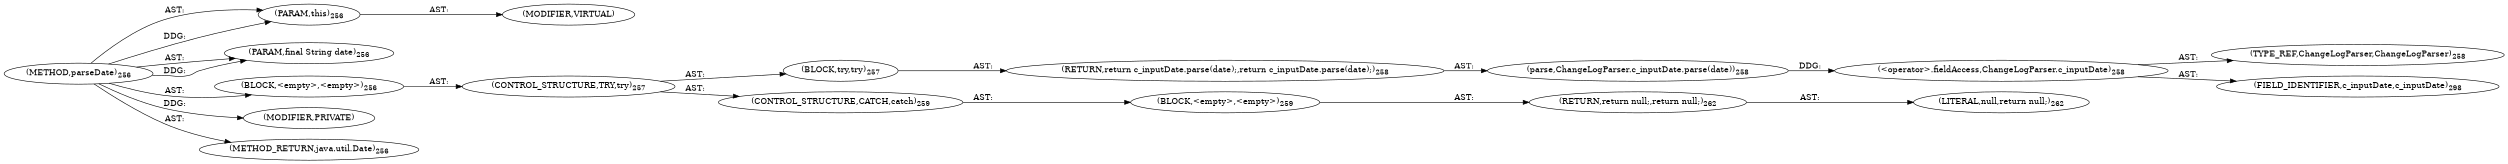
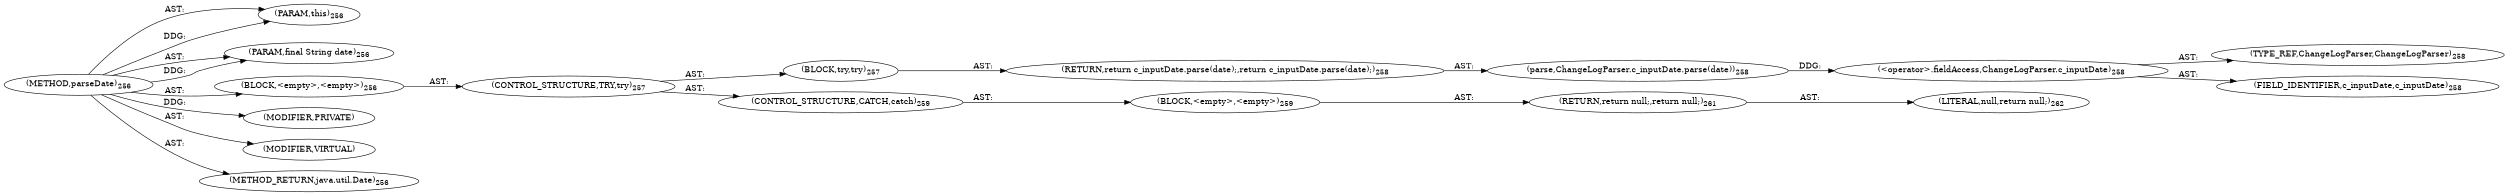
(428, 15) -> (173, 125)
(2455, 86) -> (2455, 86)
(1710, 101) -> (1710, 101)
